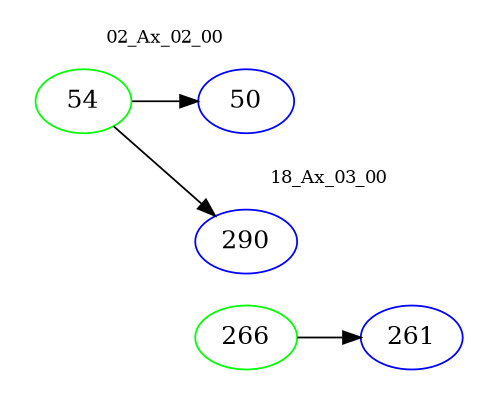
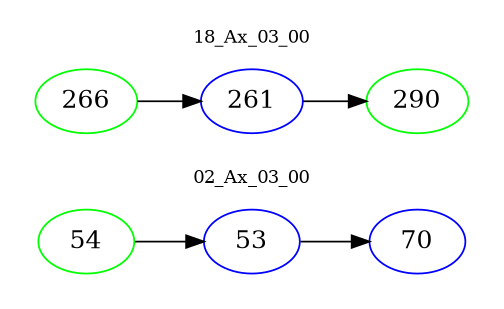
(165, 38) -> (252, 179)
(246, 101) -> (252, 242)
(158, 165) -> (326, 101)
(246, 242) -> (417, 101)
none -> (417, 242)
